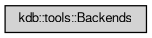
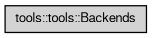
(76, 19) -> (76, 19)
